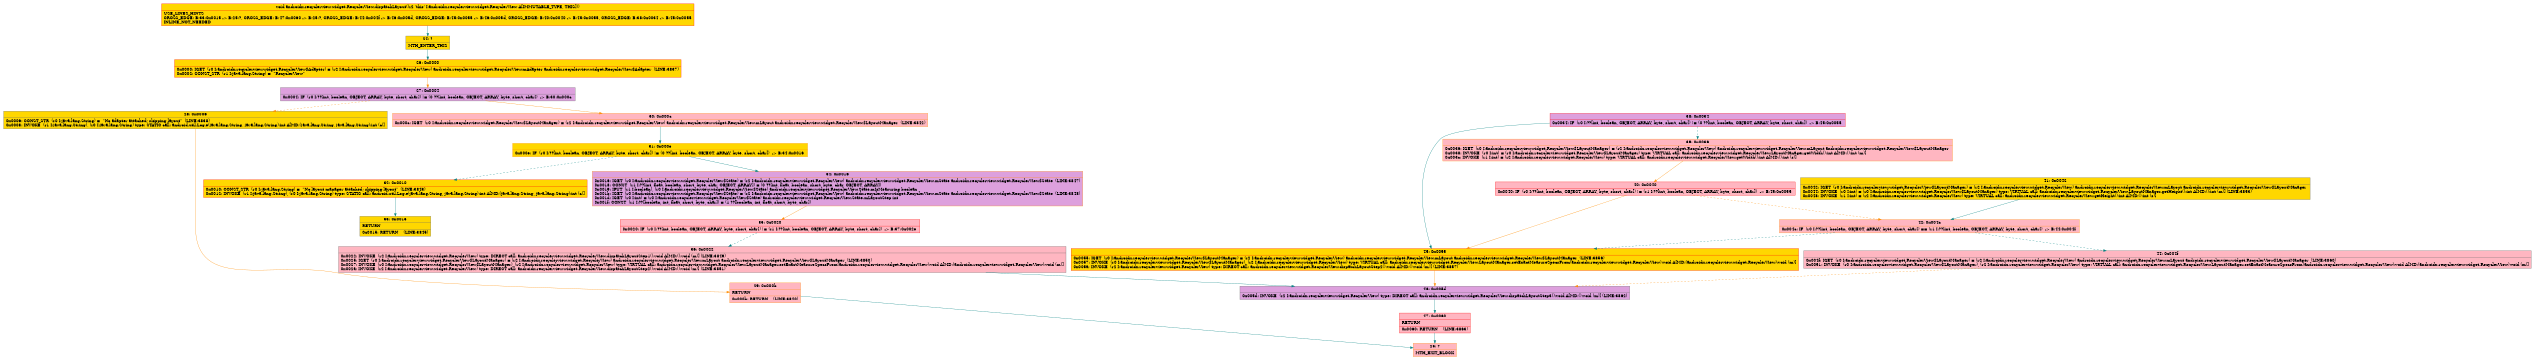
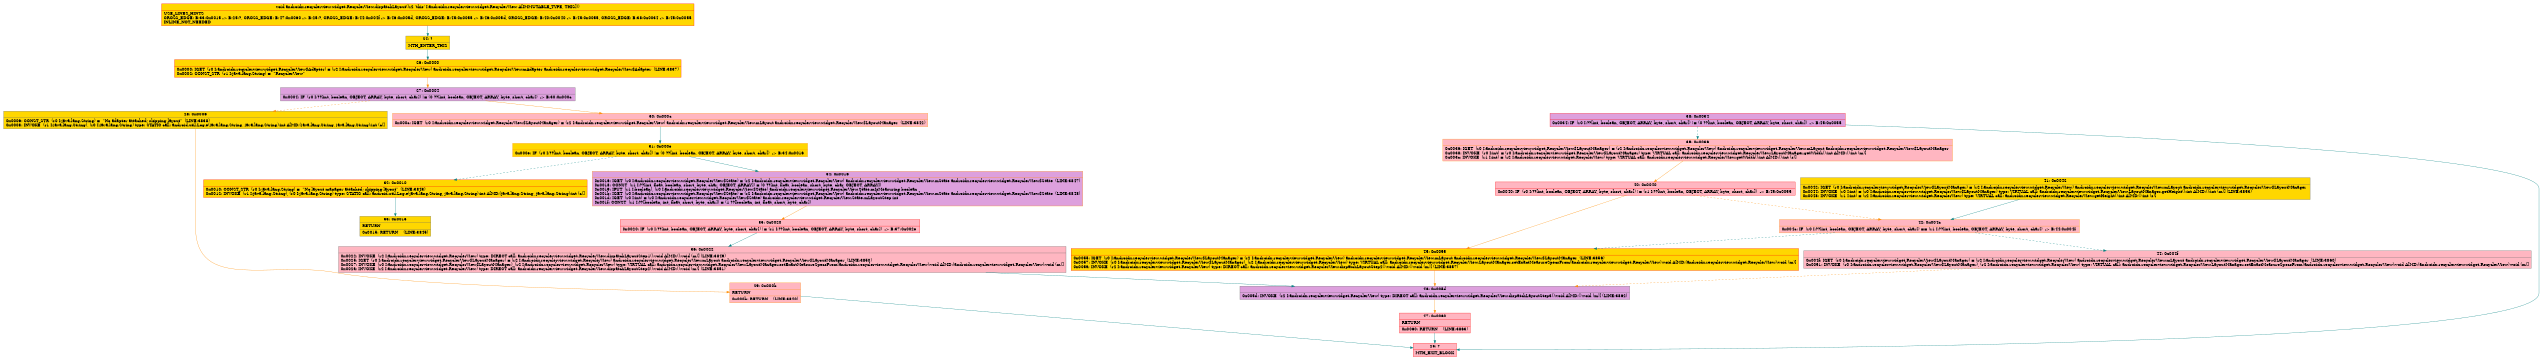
(1440, 139) -> (2404, 324)
(744, 239) -> (744, 239)
(1435, 305) -> (1435, 305)
(1435, 350) -> (1435, 350)
